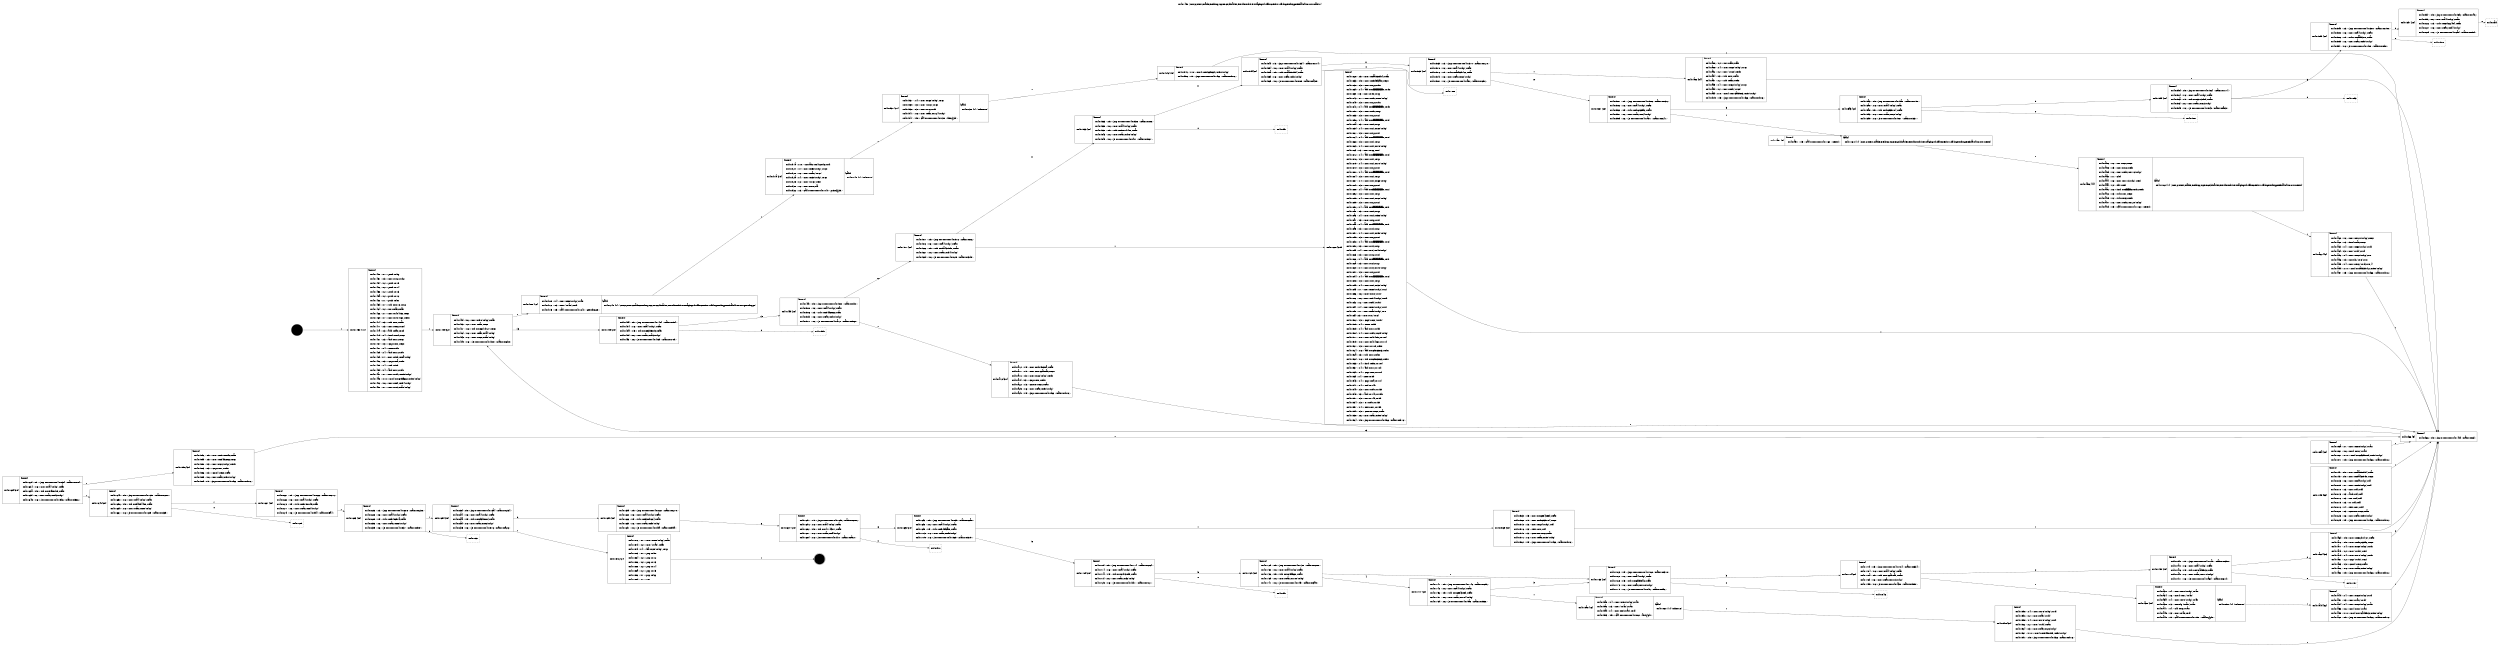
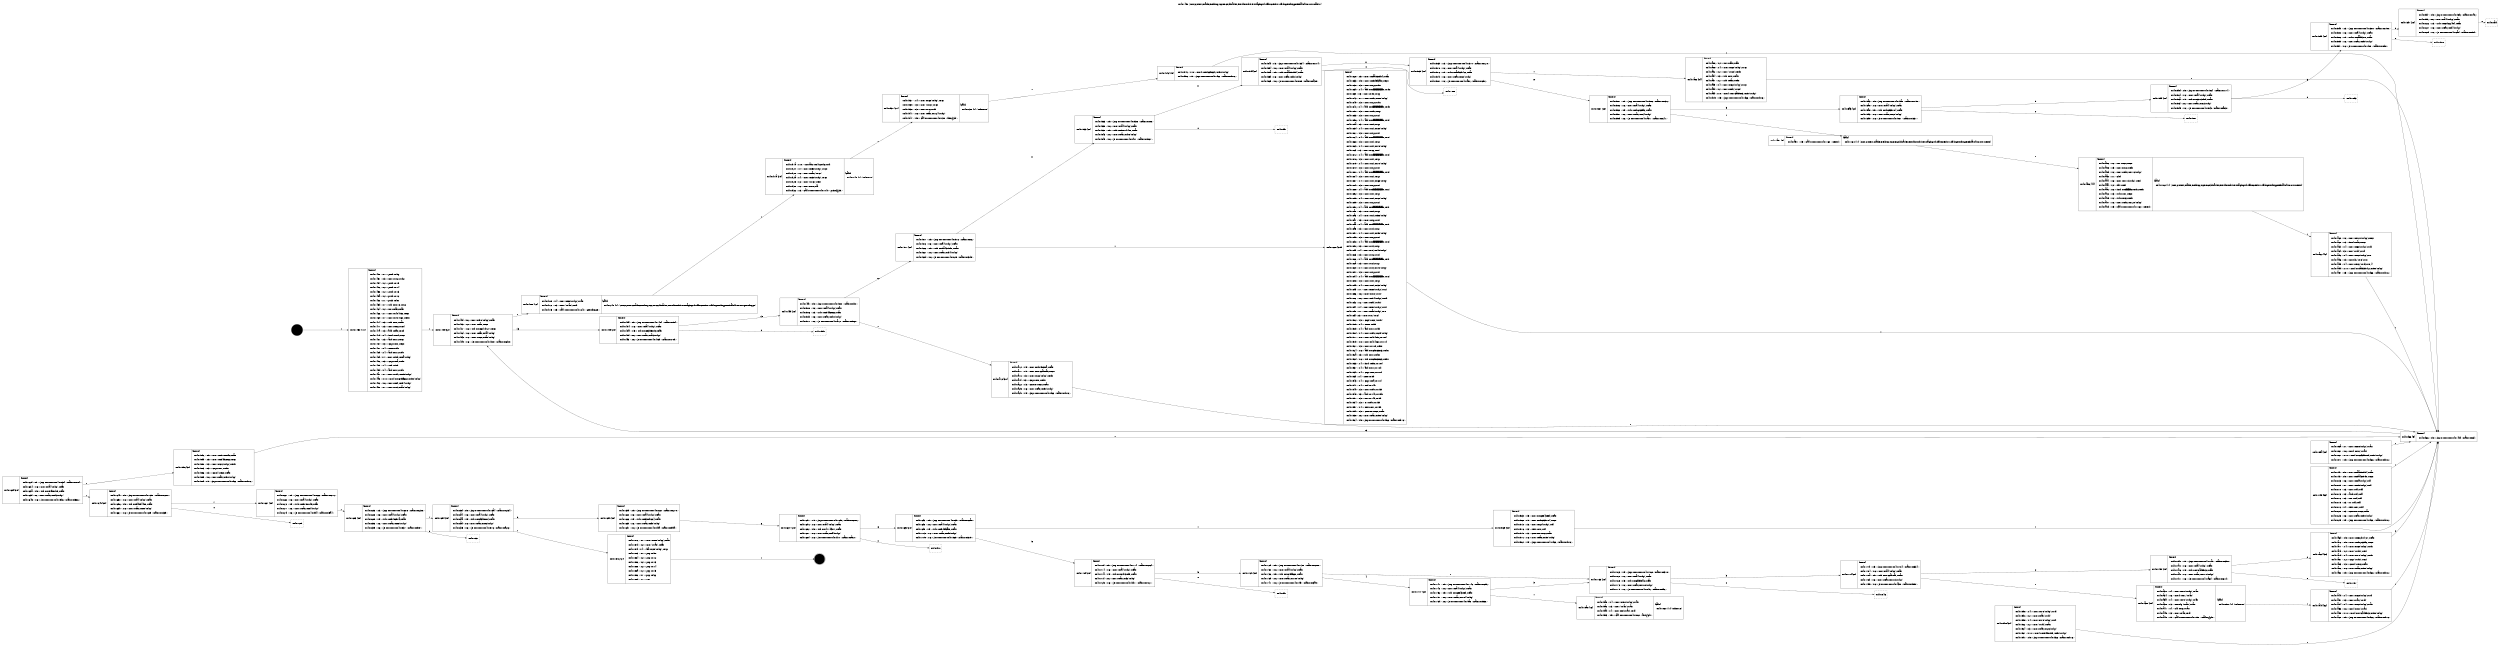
(1838, 616) -> none
